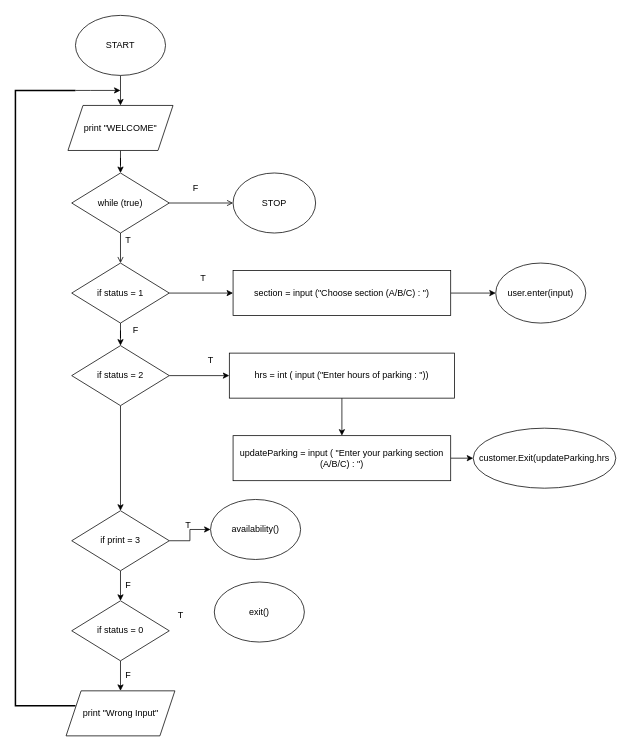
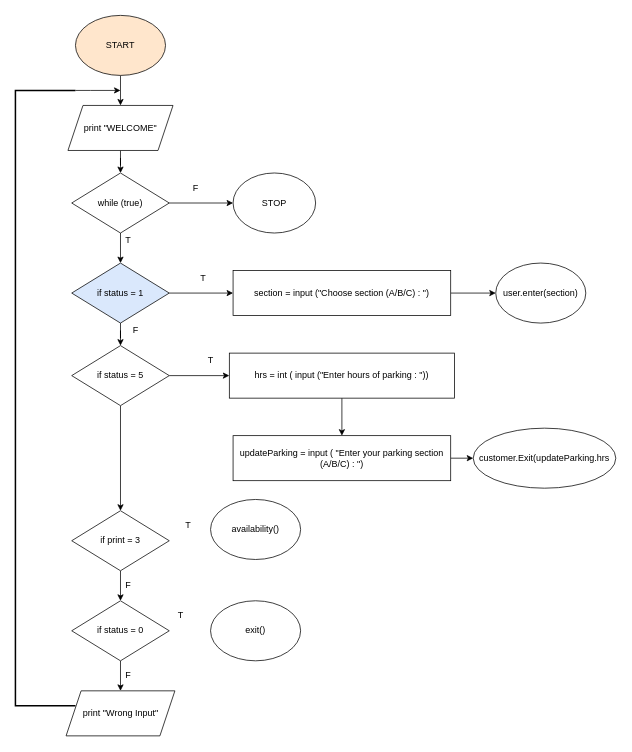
(120, 45) -> (120, 45)
(228, 203) -> (226, 203)
(120, 258) -> (120, 256)
(120, 293) -> (120, 293)
(540, 293) -> (540, 293)
(120, 375) -> (120, 375)
(190, 538) -> none
(259, 612) -> (255, 630)
